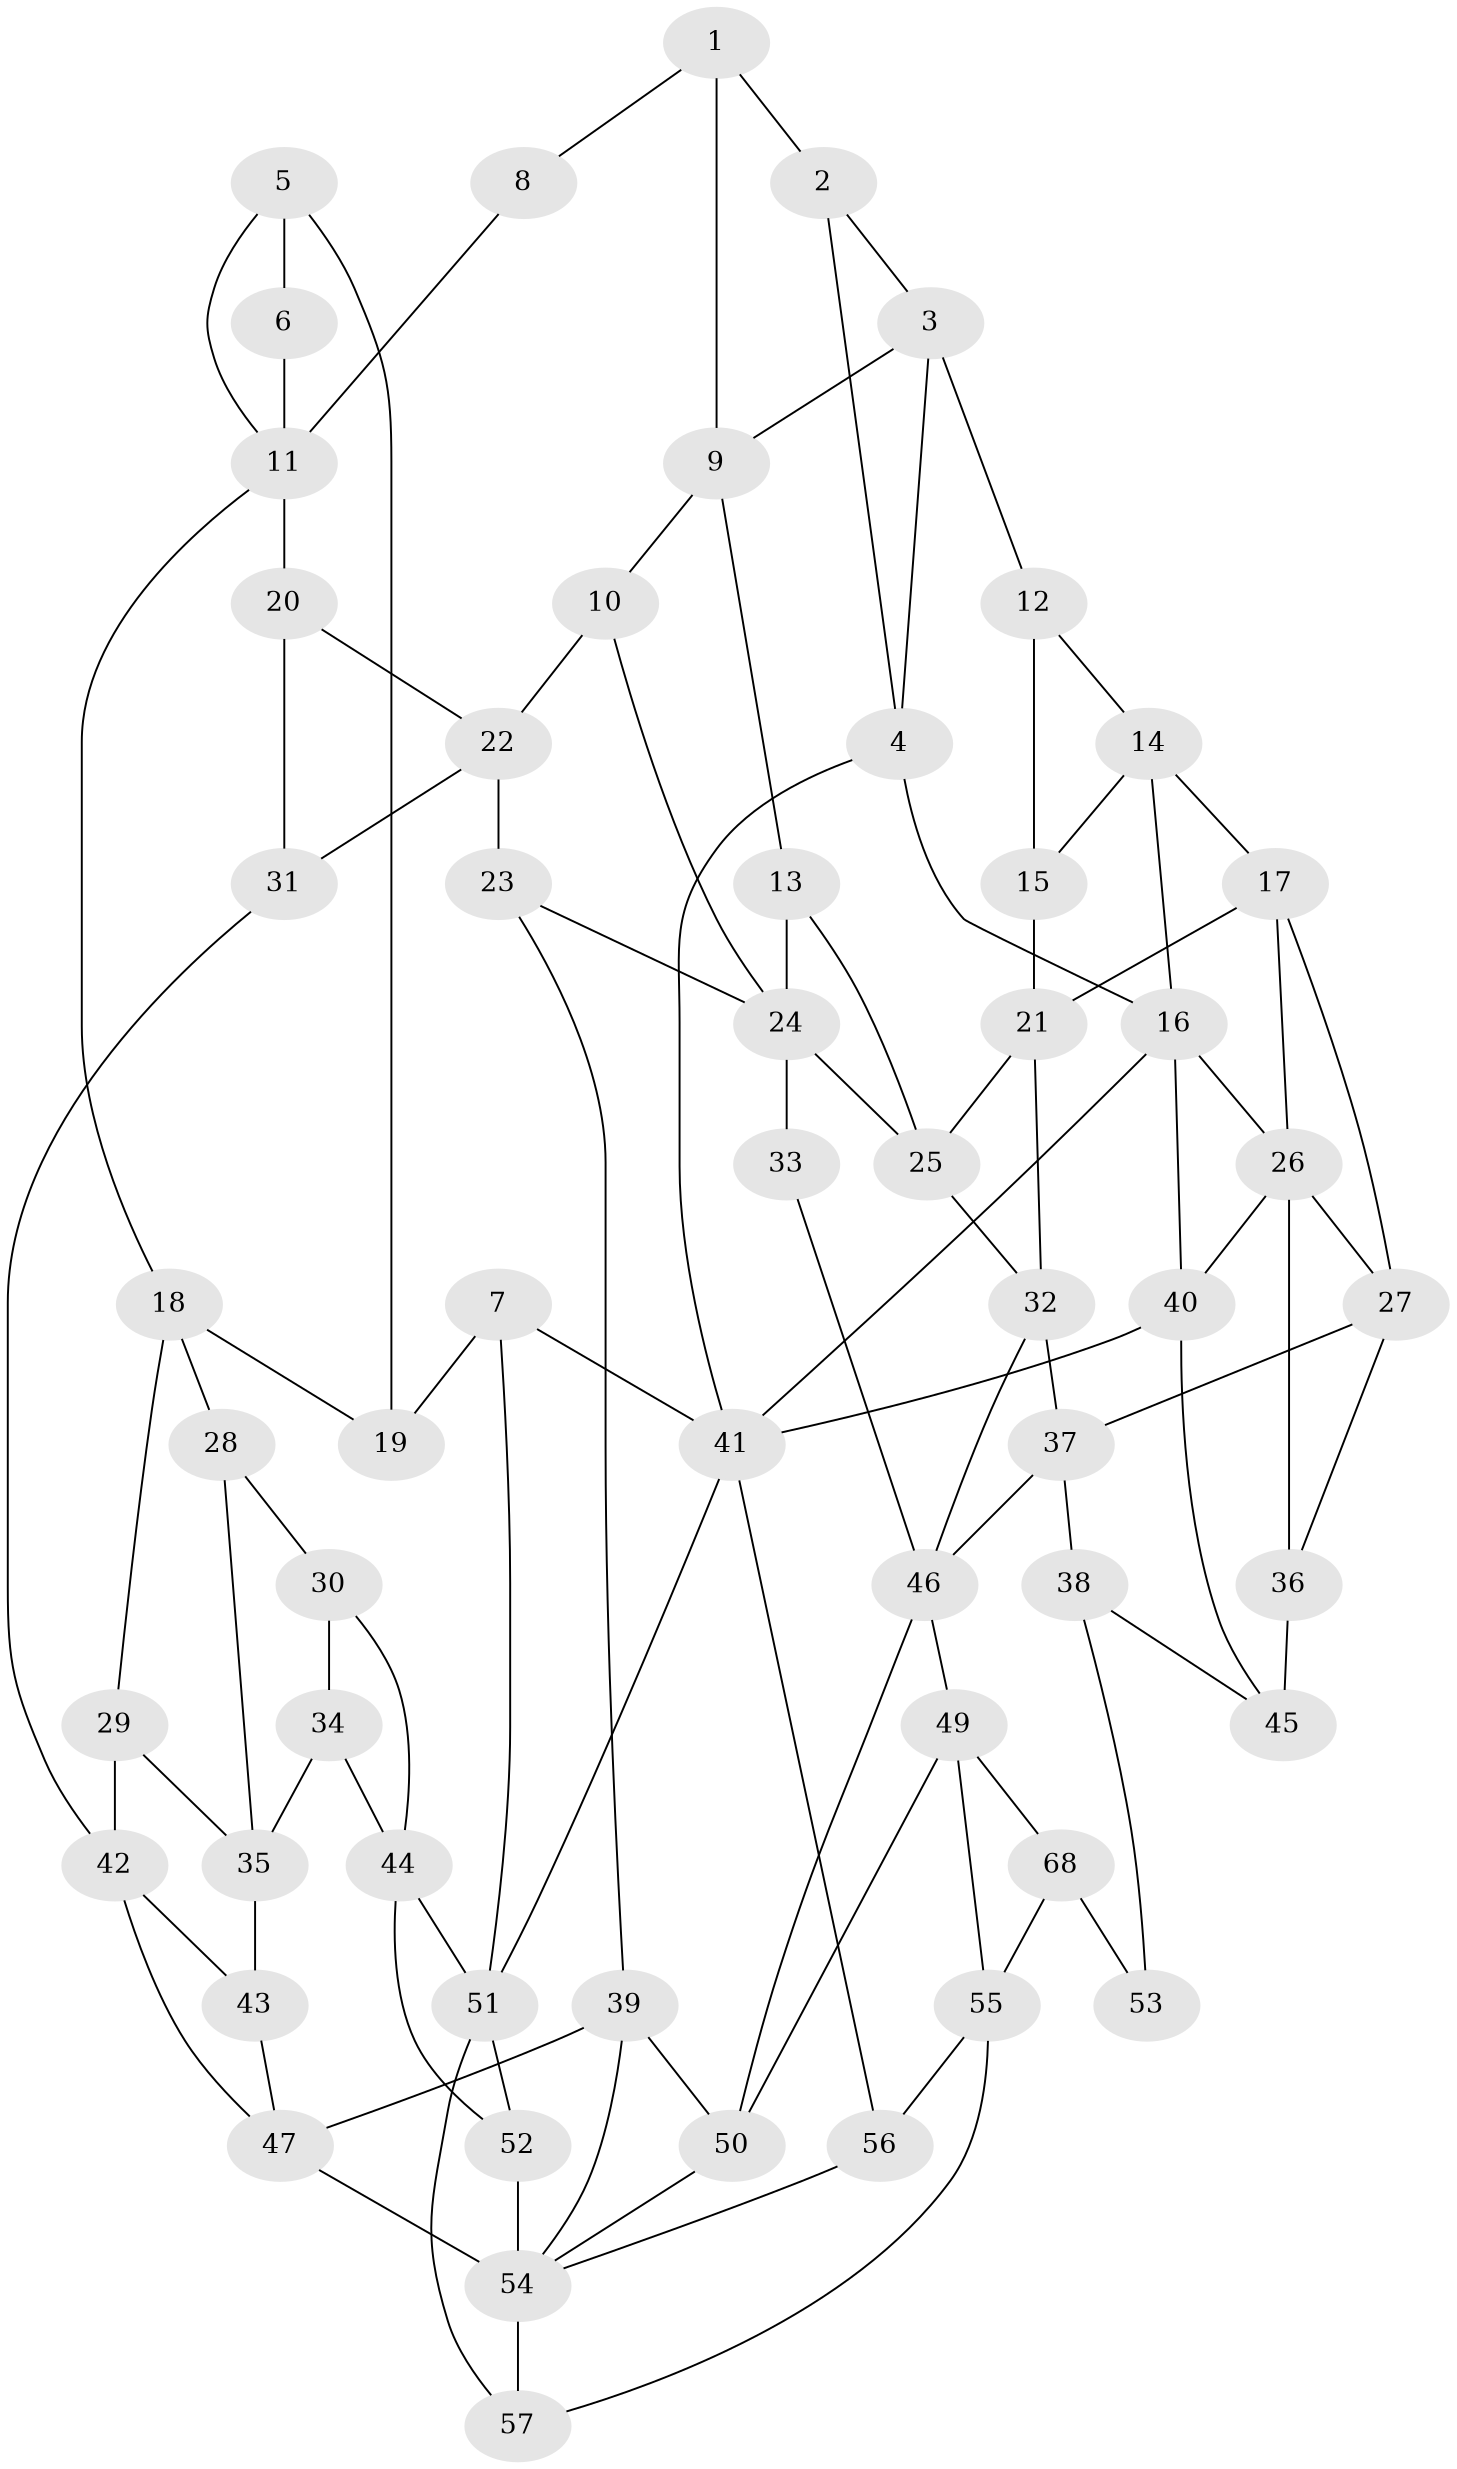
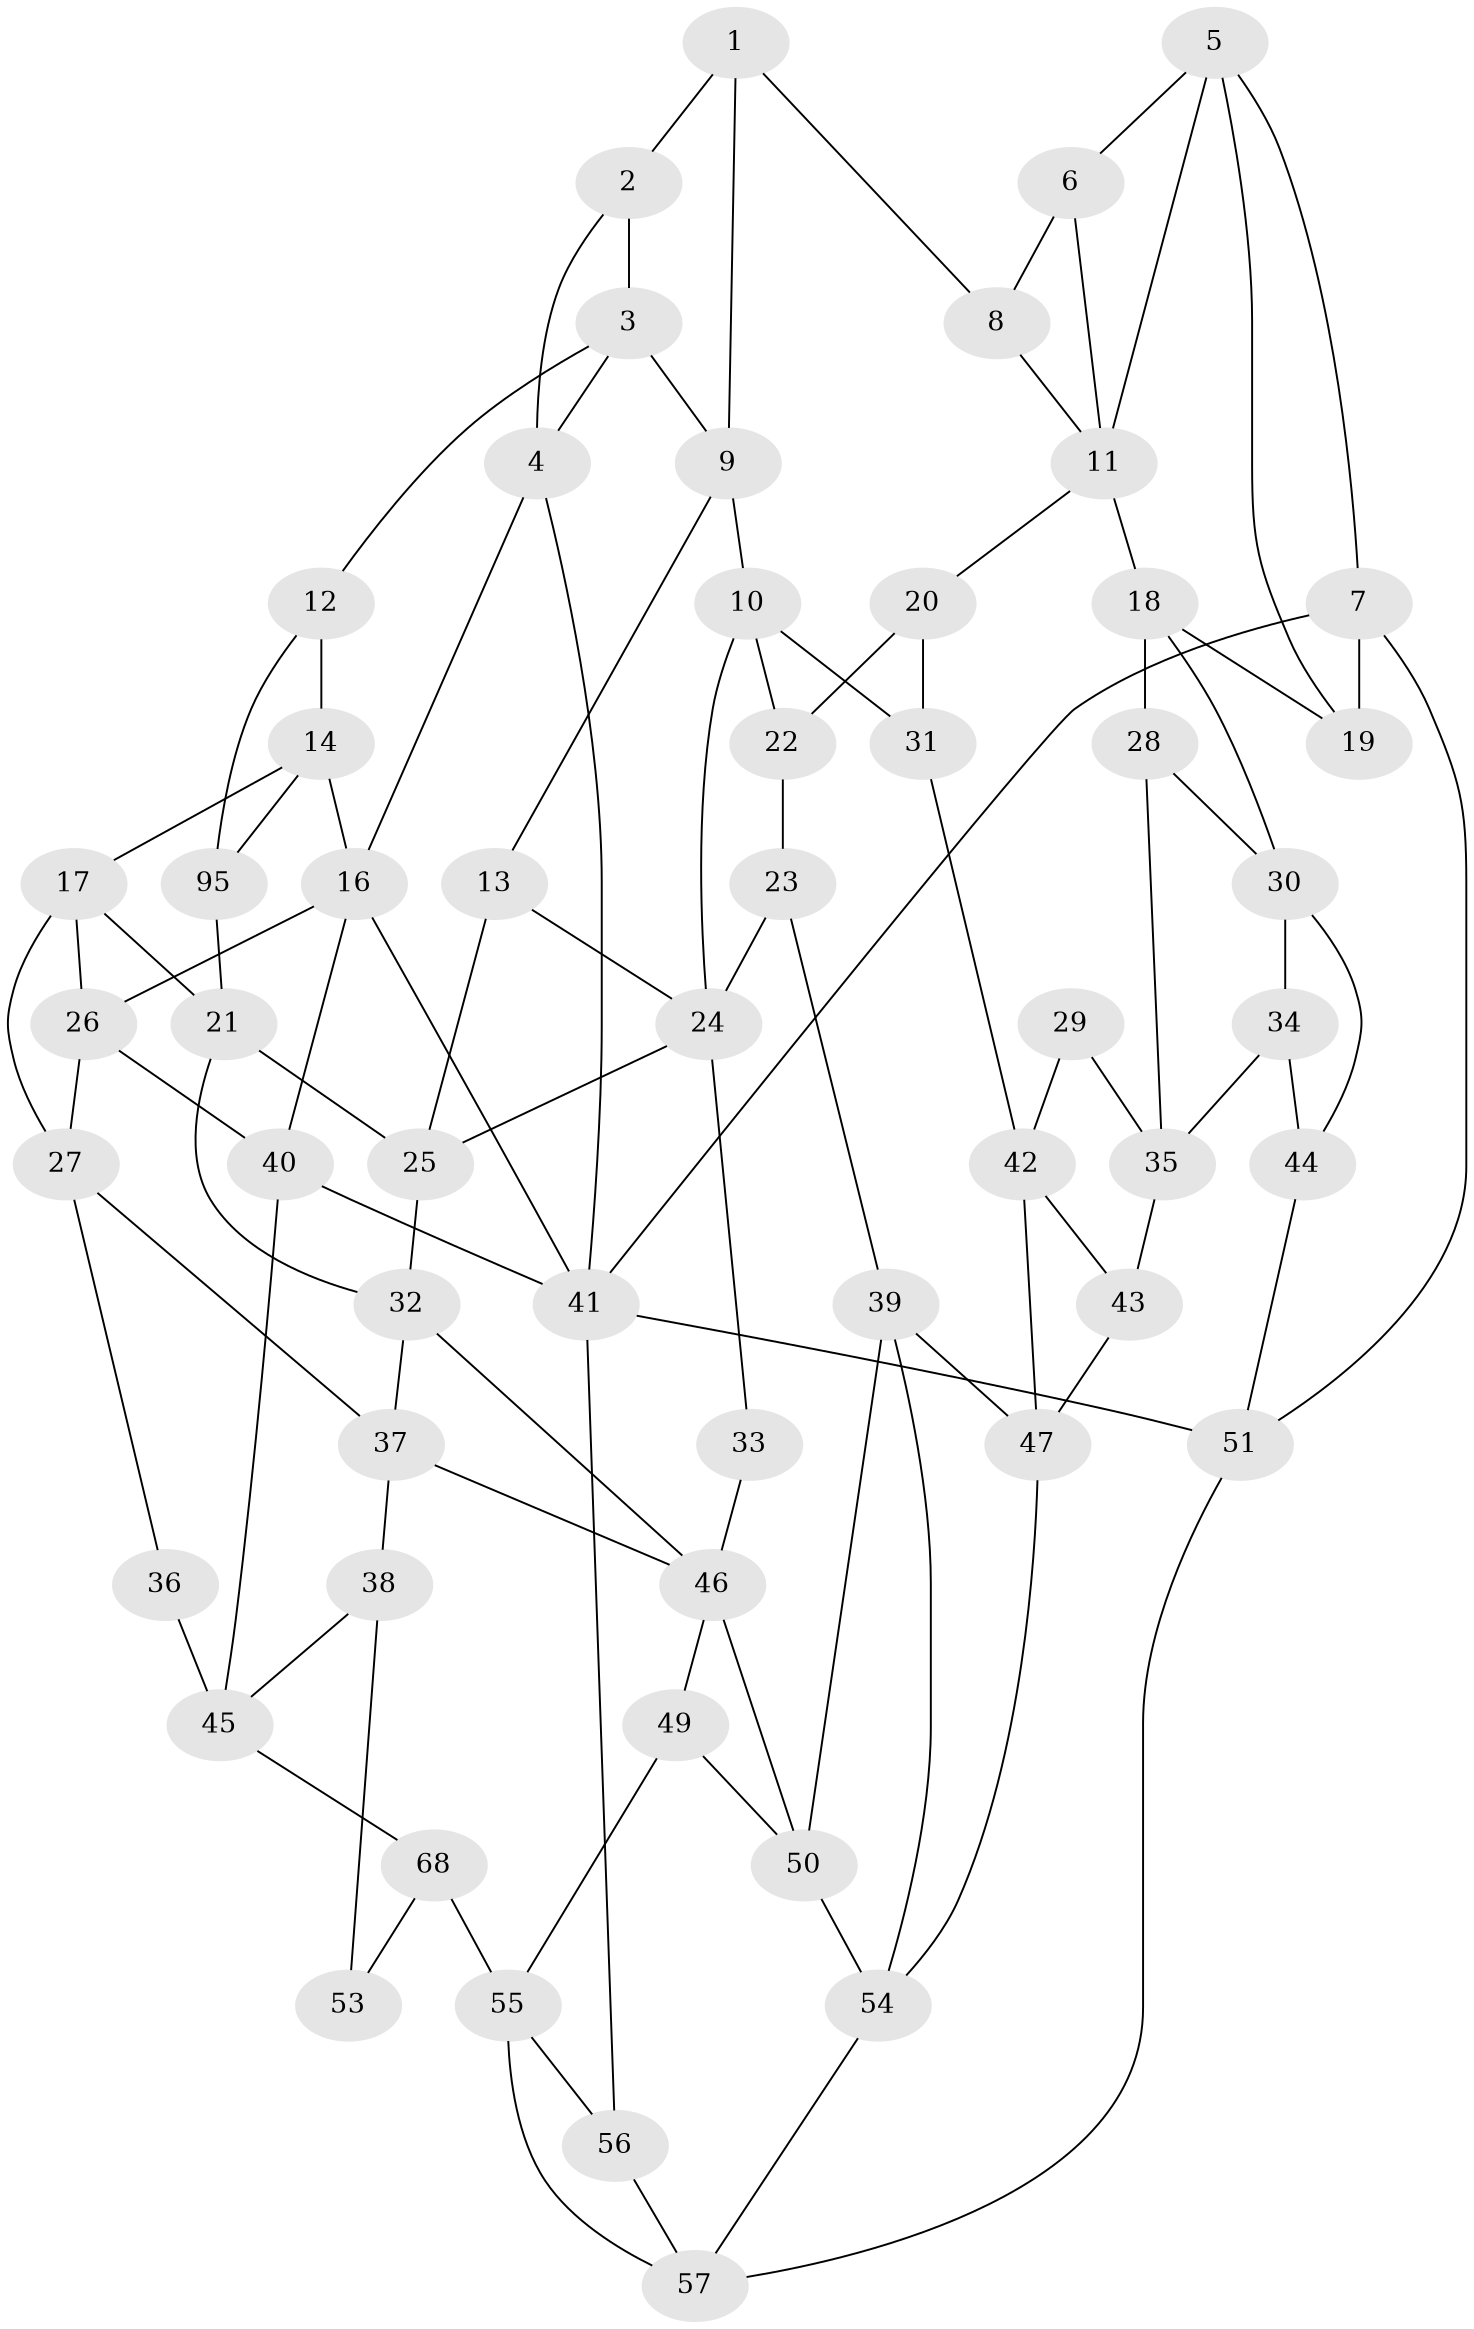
none -> (1034, 253)
none -> (1325, 314)
(405, 805) -> (835, 674)
(1034, 884) -> (214, 884)
(1289, 1375) -> none
(138, 1514) -> (1230, 738)
(1008, 1795) -> (327, 1795)
(518, 2146) -> none
(701, 2219) -> (655, 2216)
